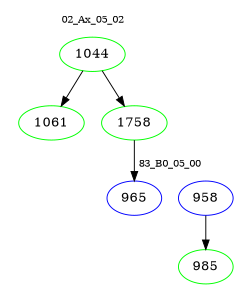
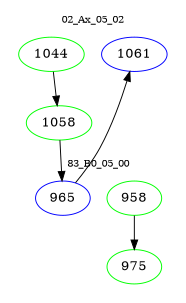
(75, 84) -> (107, 135)
(51, 123) -> (134, 54)
(134, 123) -> (59, 123)
(206, 198) -> (134, 198)
(206, 267) -> (134, 267)
